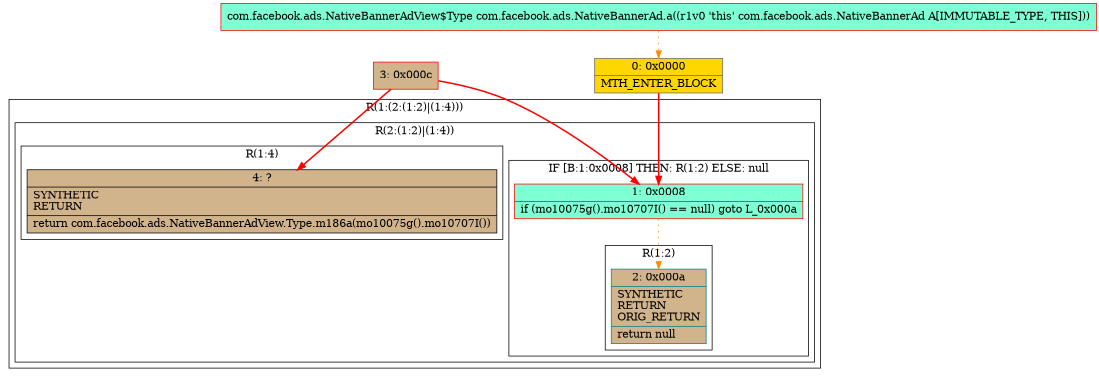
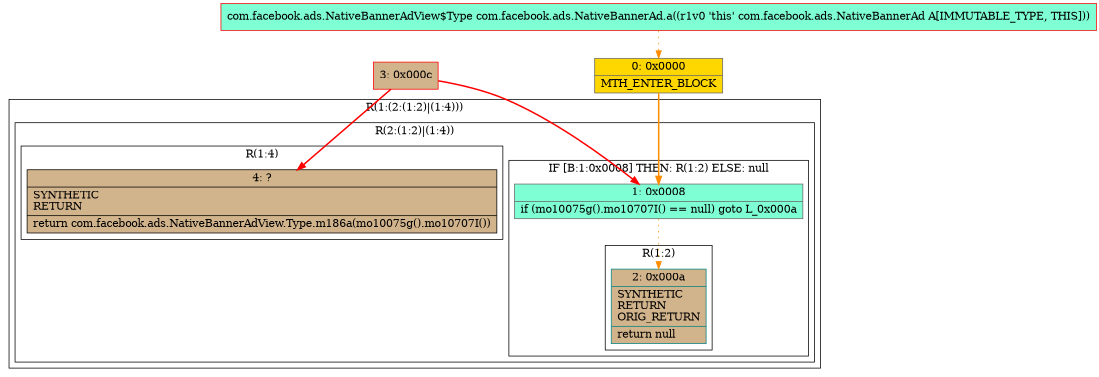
(659, 135) -> (659, 135)
(659, 201) -> (659, 201)
